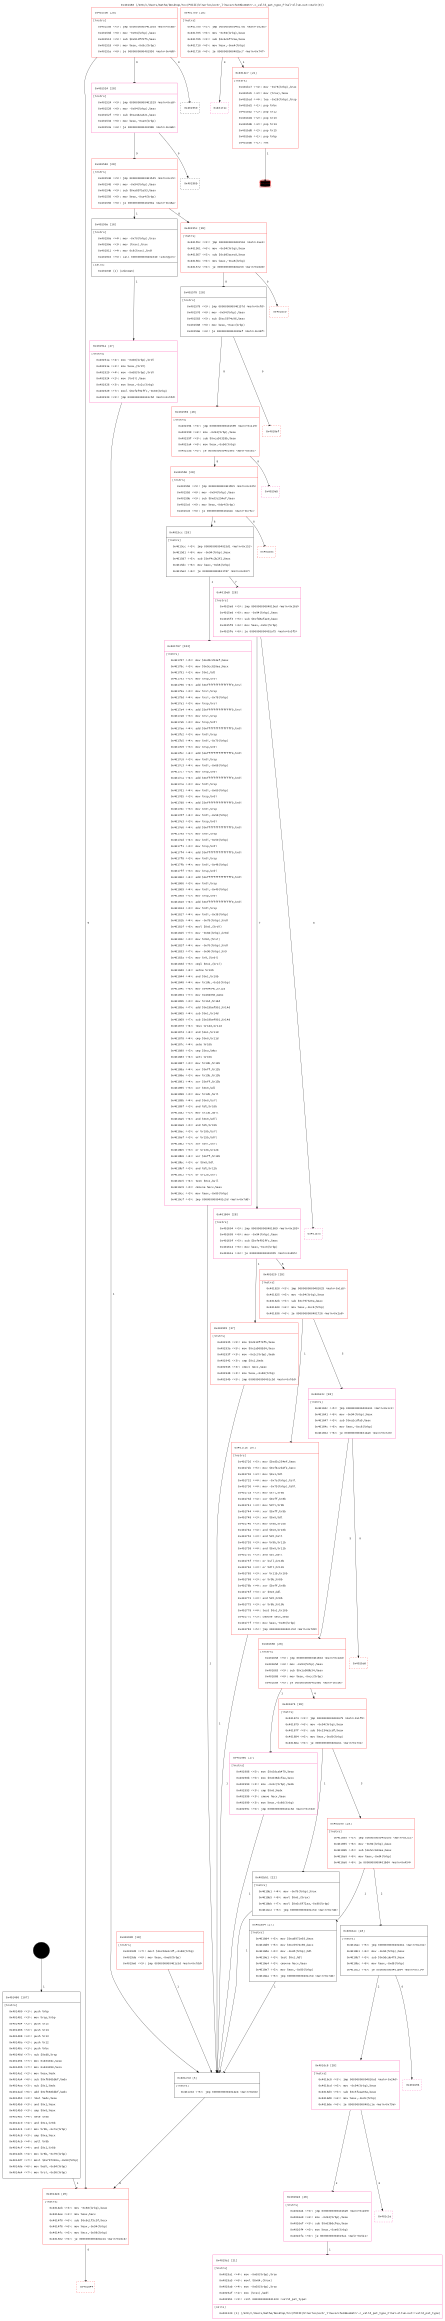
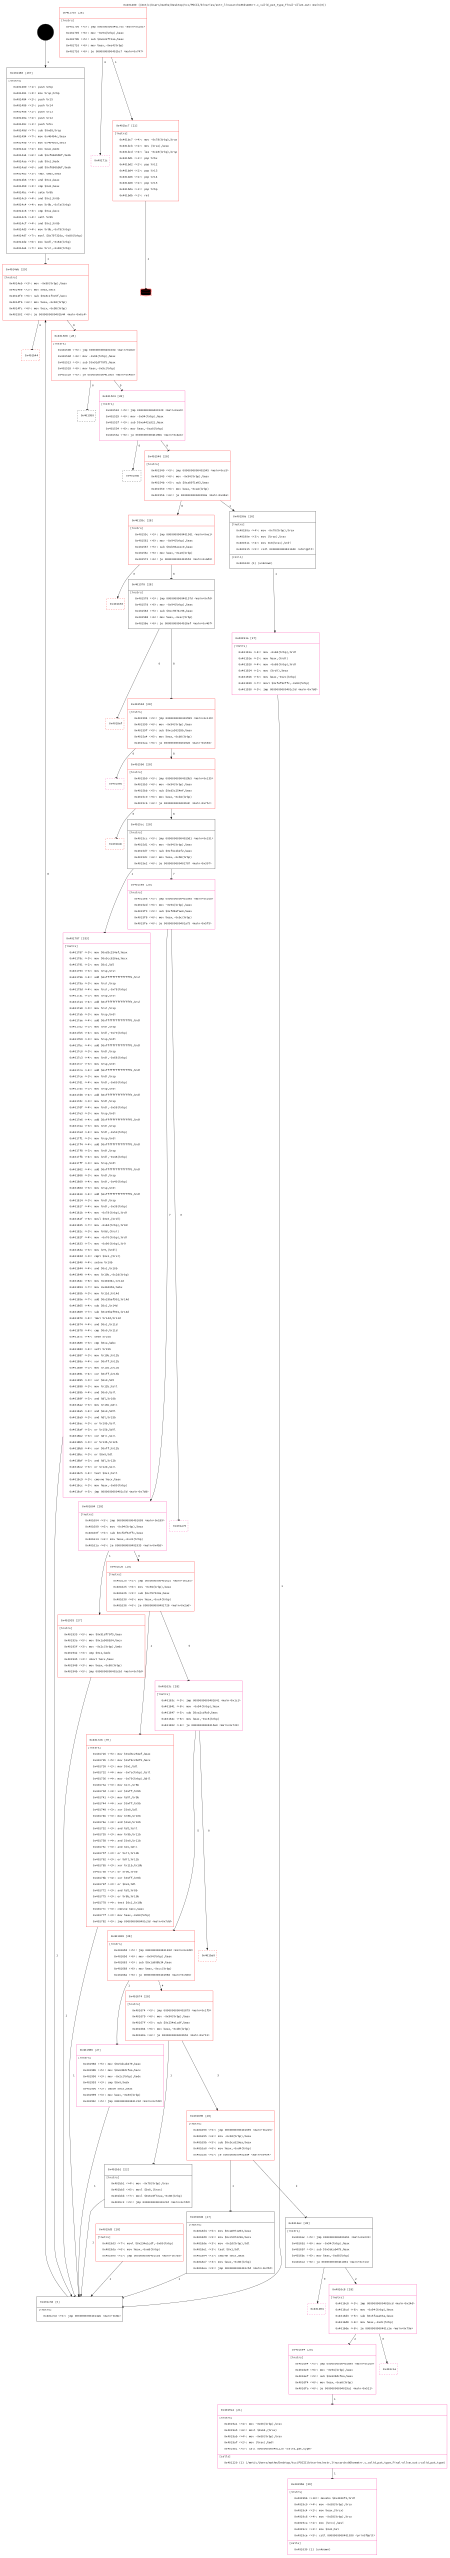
(86, 1121) -> (71, 325)
(111, 1253) -> (280, 1564)
none -> (332, 2517)
